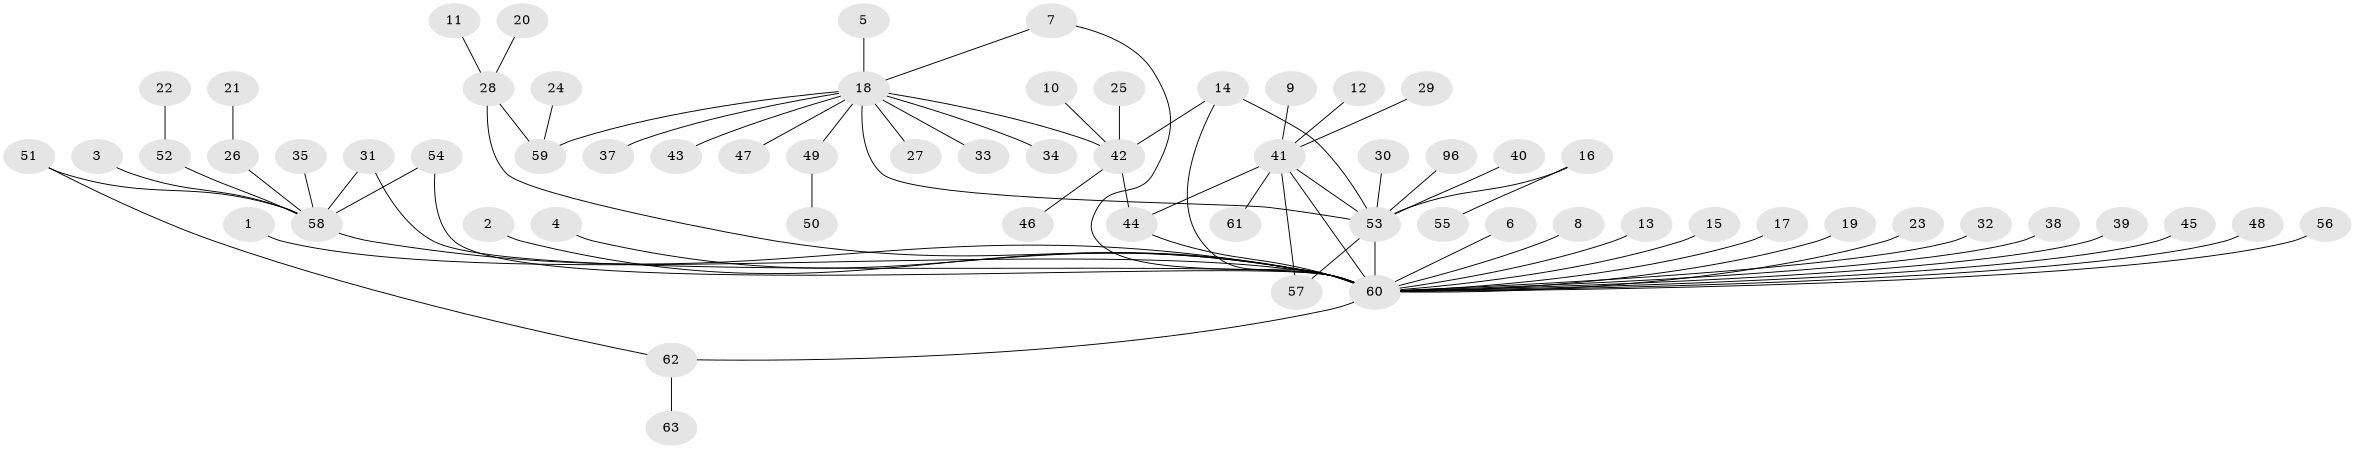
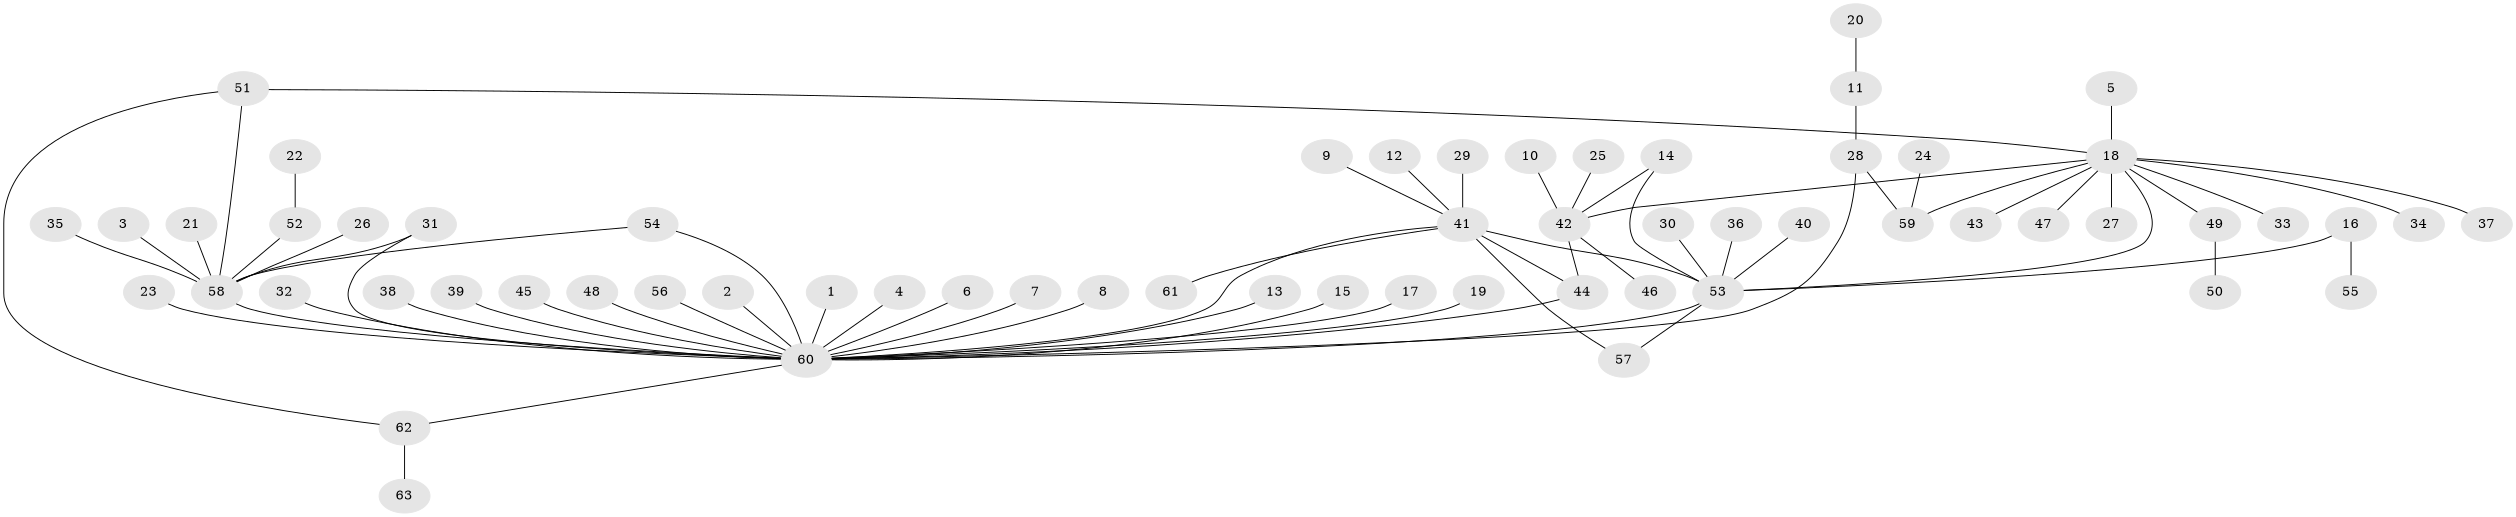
(505, 55) -> (1856, 55)
(958, 55) -> (1178, 104)
(233, 123) -> (204, 258)
(1451, 157) -> (1736, 224)
(1203, 243) -> none
